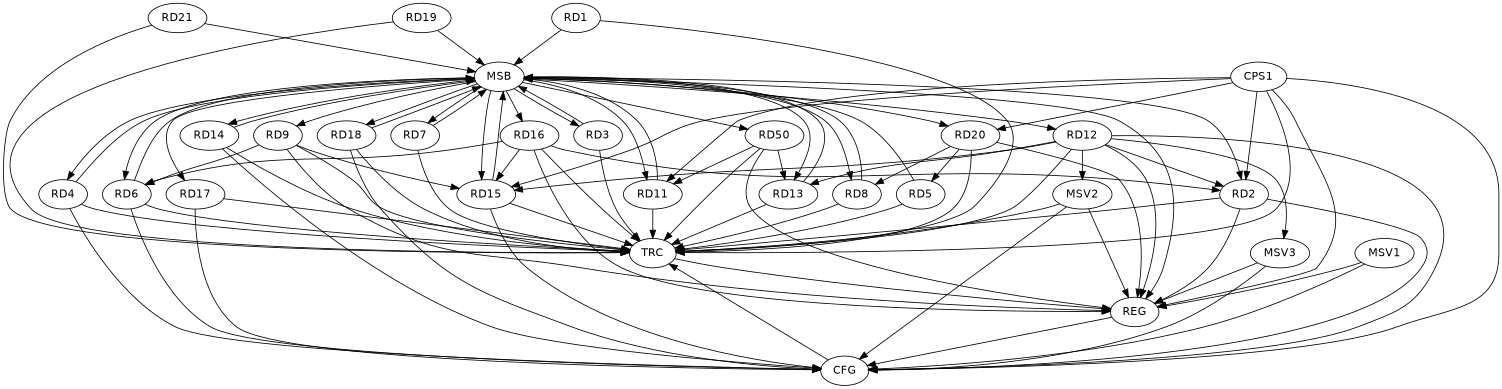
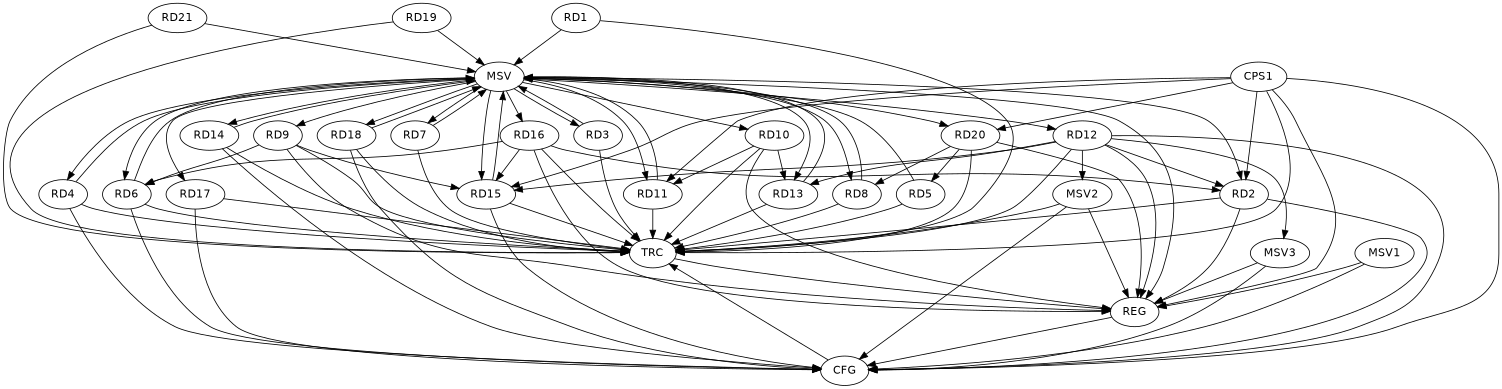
(499, 77) -> (499, 77)
(774, 136) -> (774, 136)
